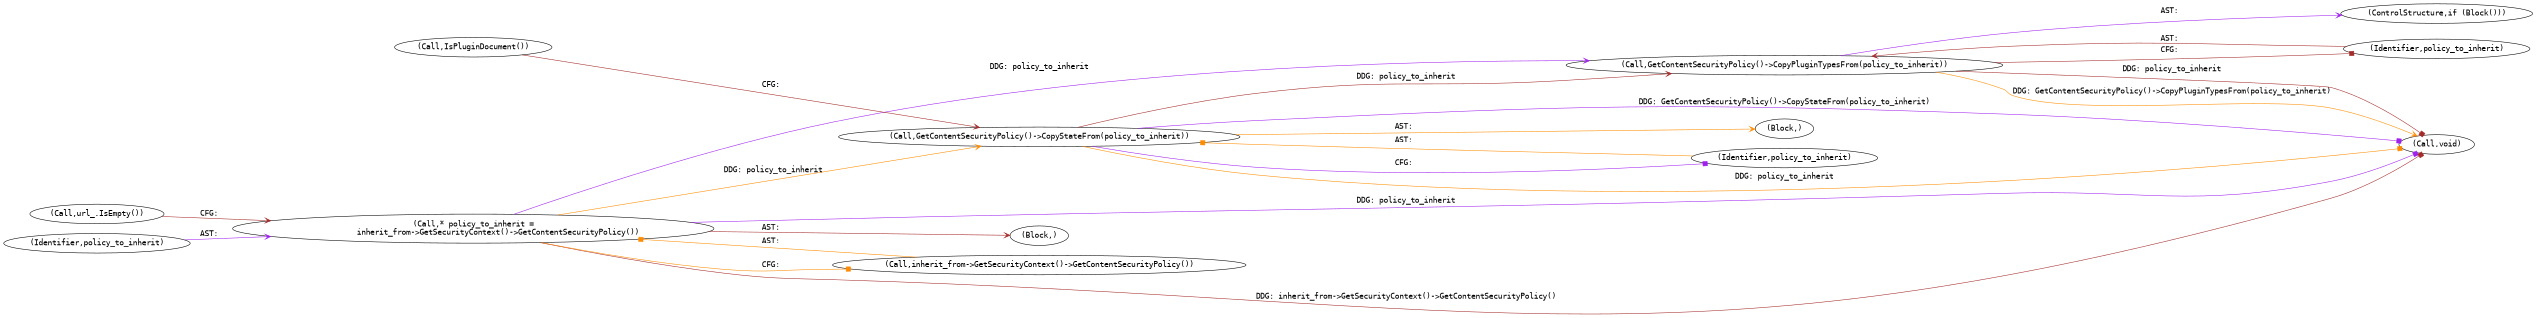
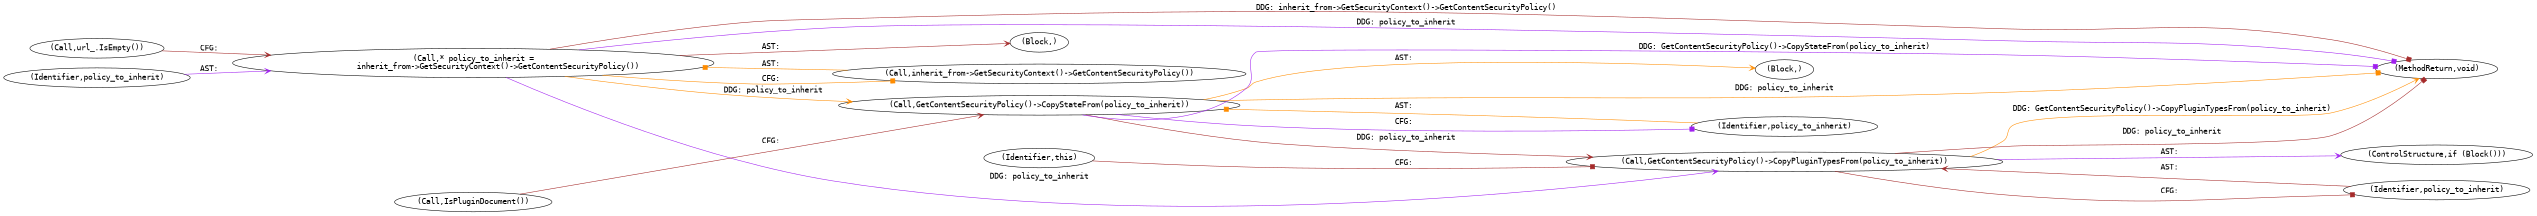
(2437, 144) -> (2437, 69)
none -> (1039, 158)
